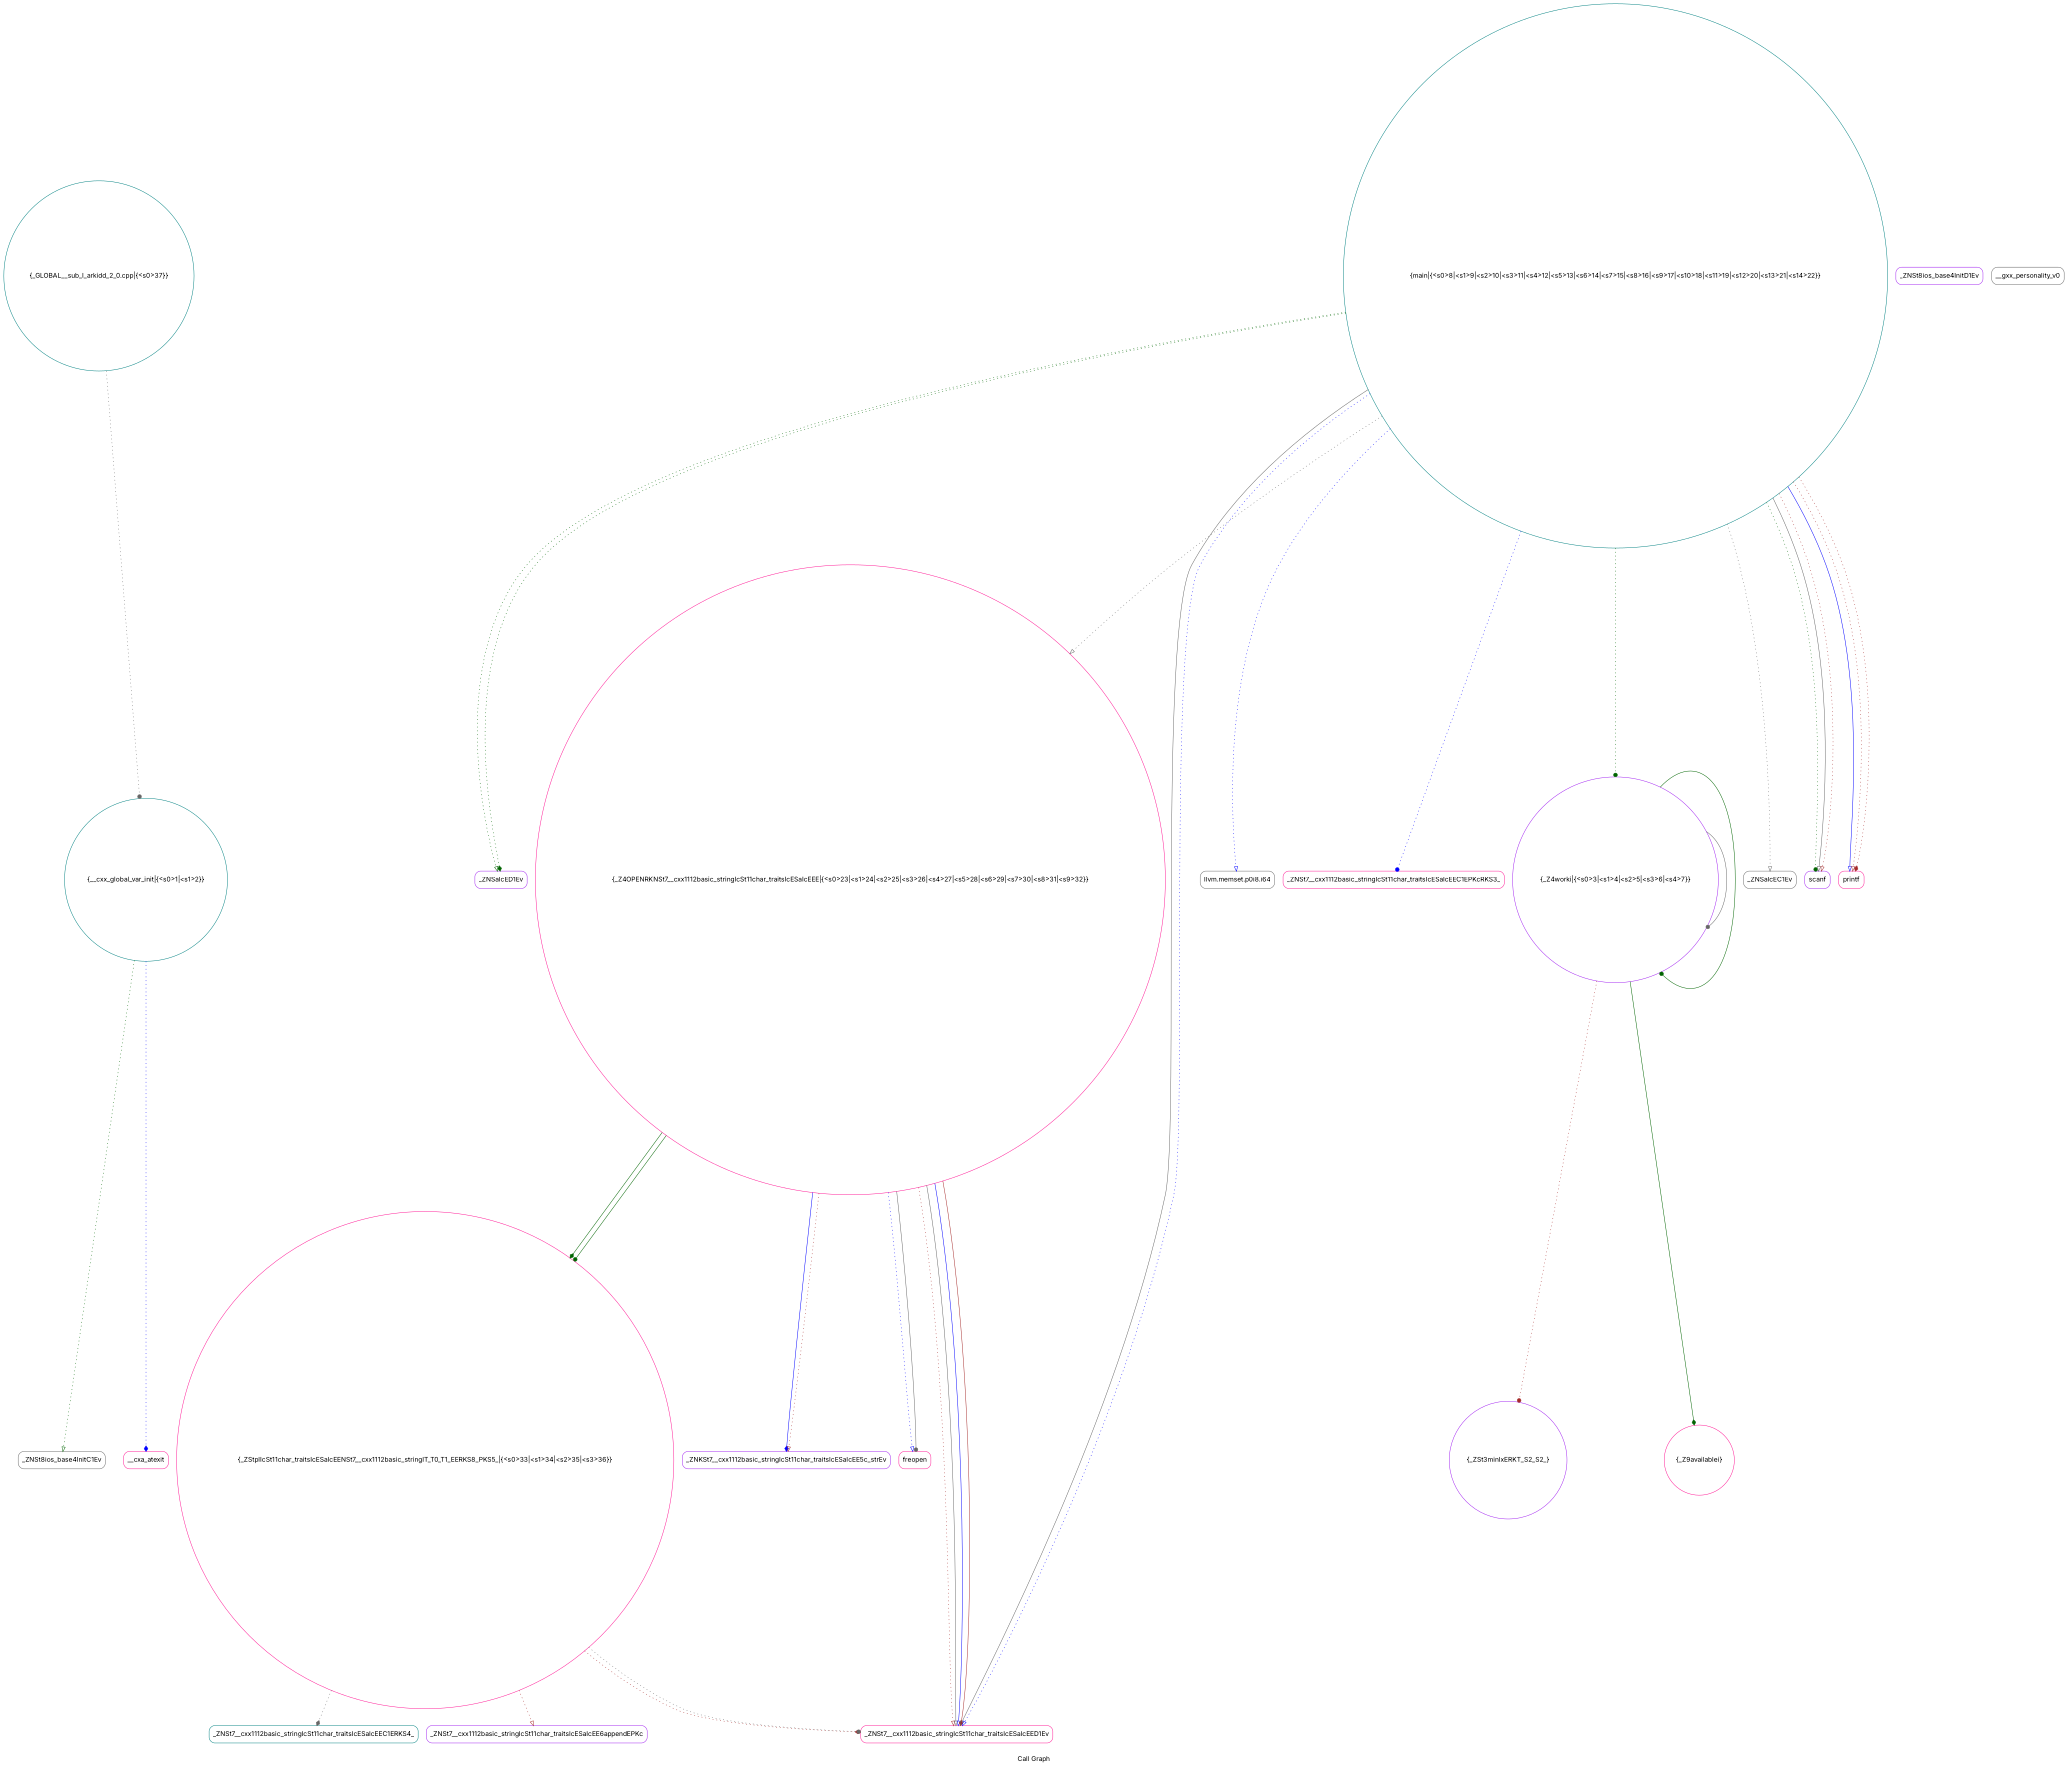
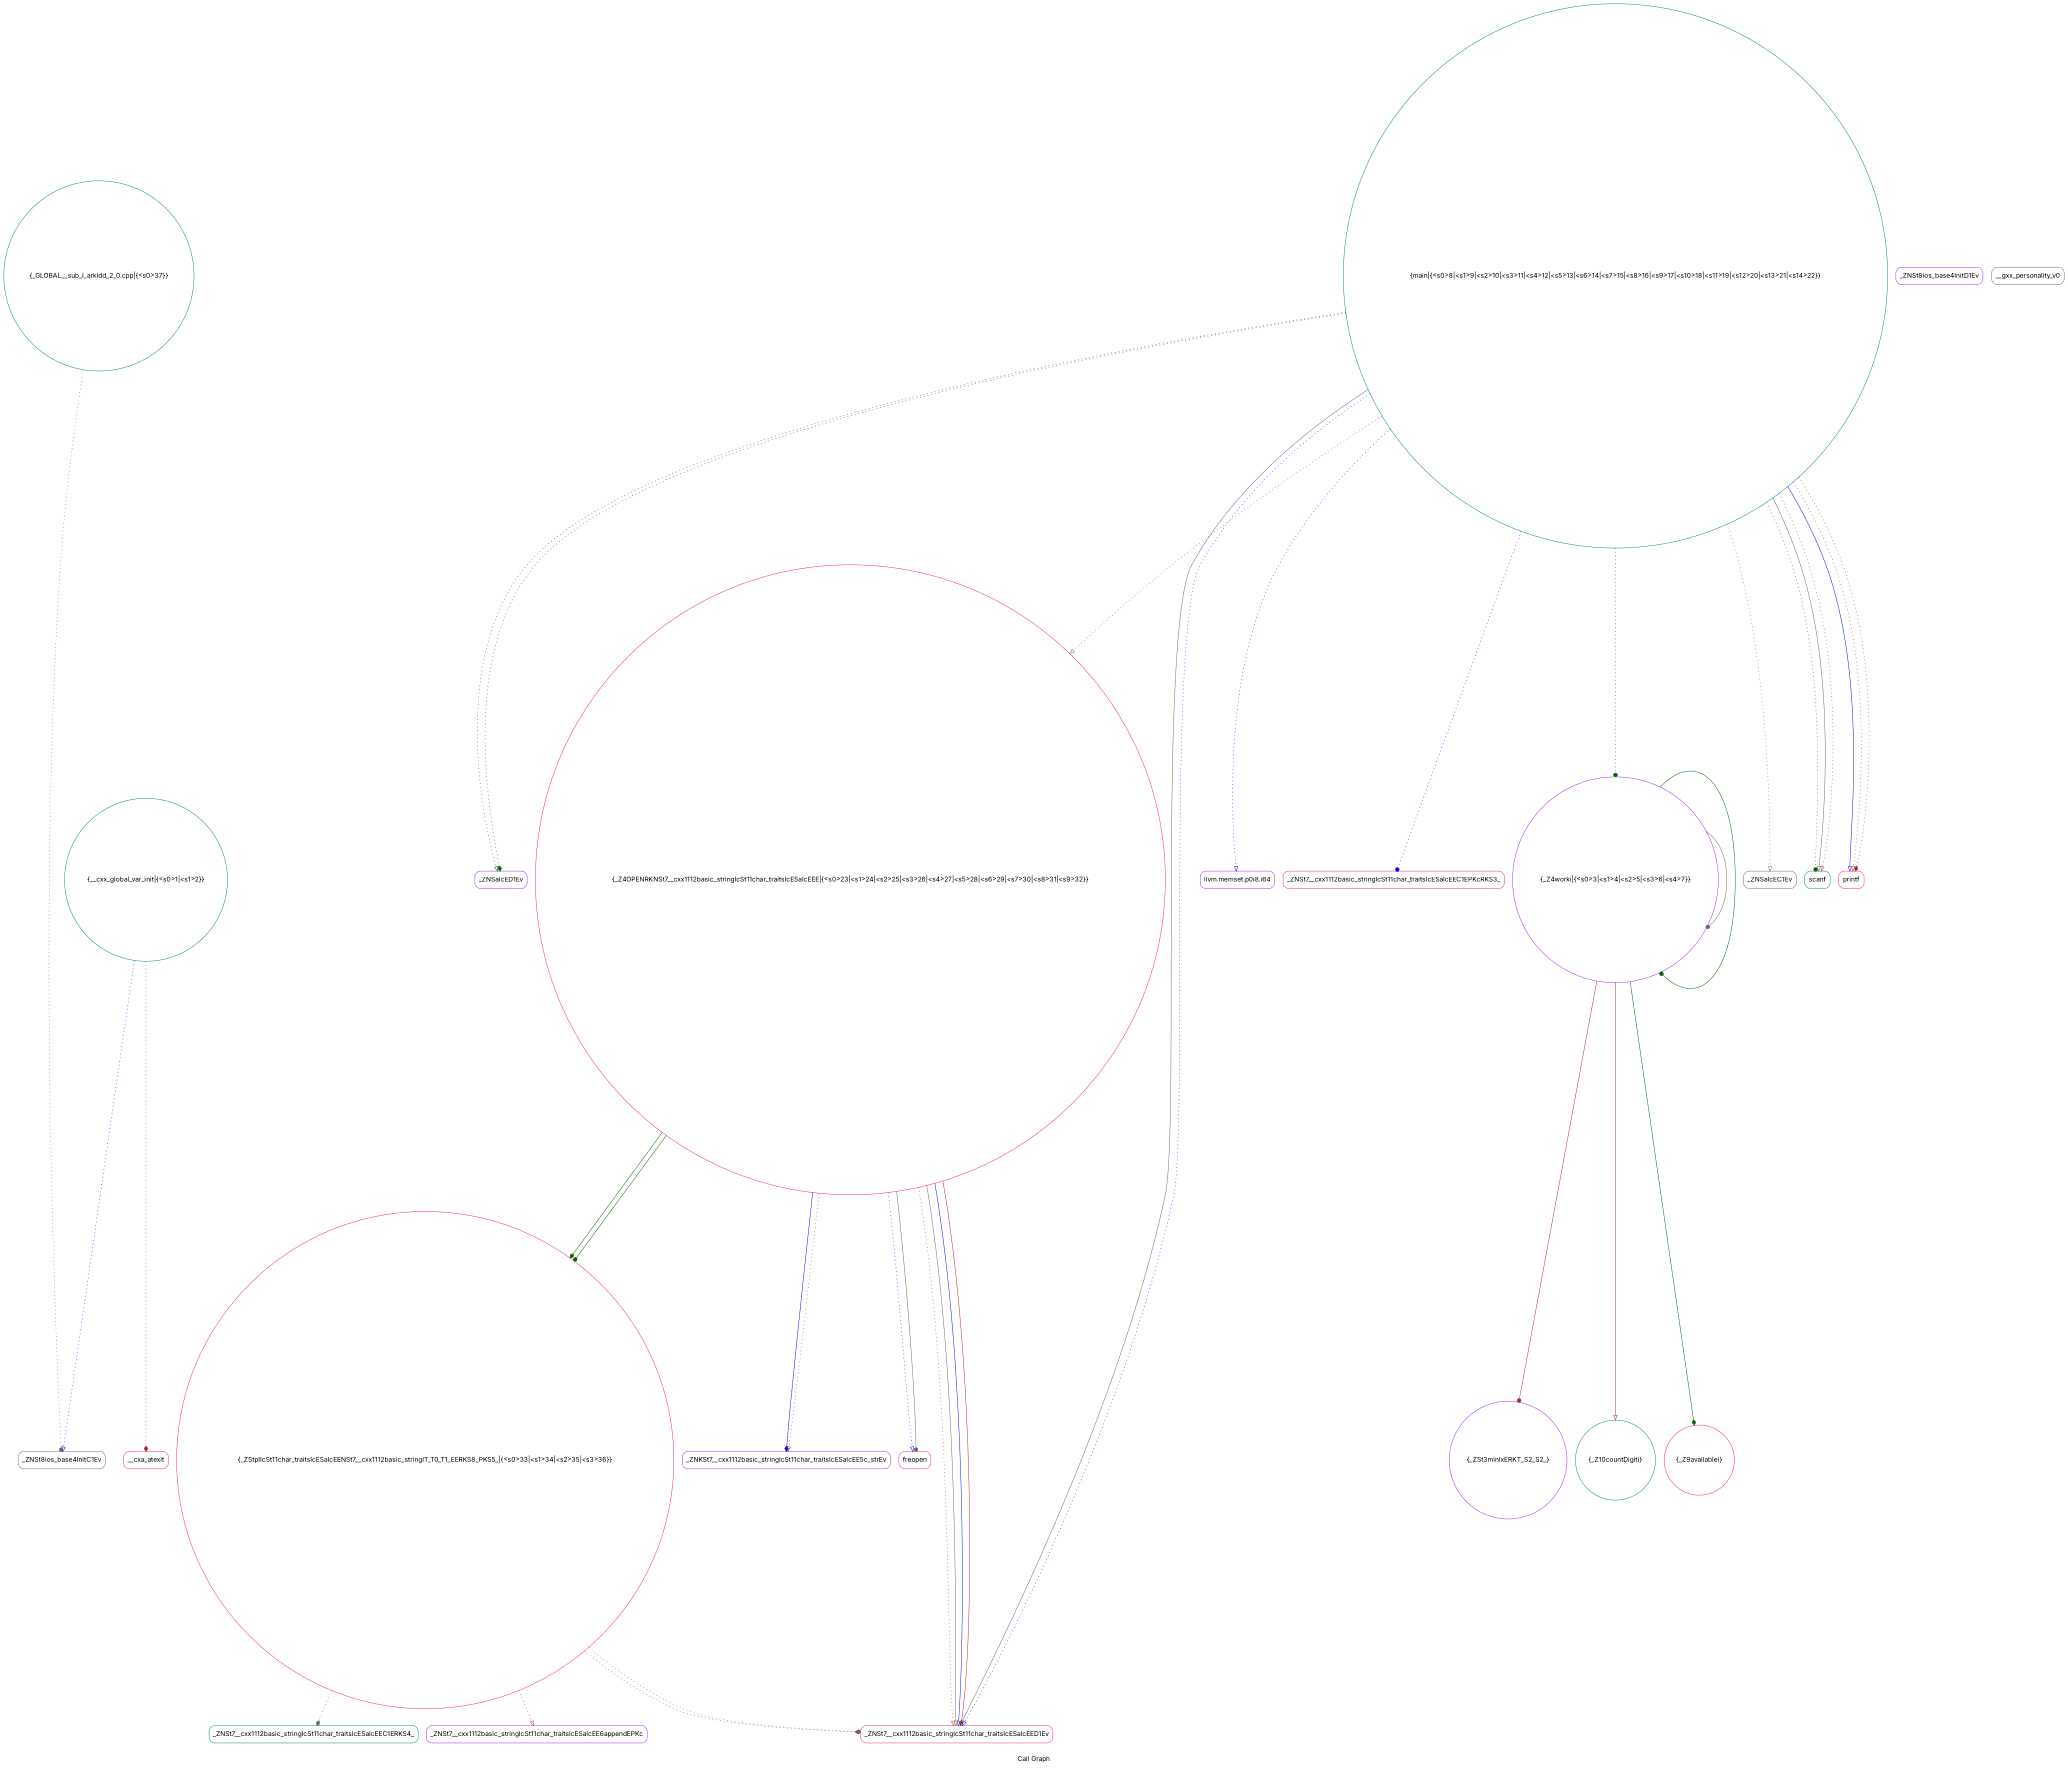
(123, 583) -> (49, 908)
(1237, 880) -> (1237, 880)
(1817, 880) -> (1817, 880)
(1558, 1190) -> (1558, 1190)
(146, 1203) -> (146, 1203)
(99, 1204) -> (99, 1204)
none -> (1615, 1460)
